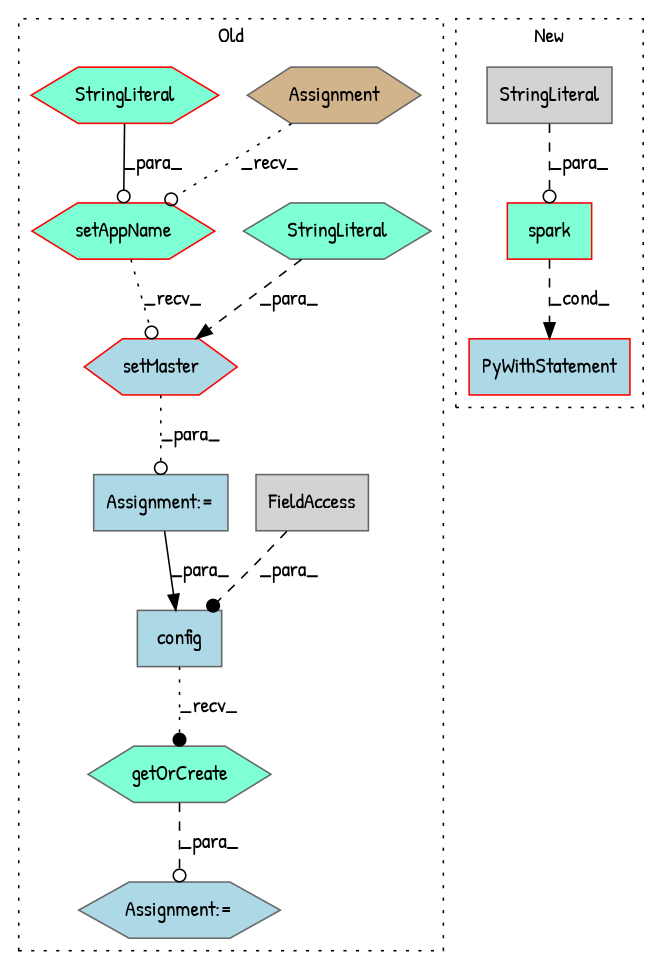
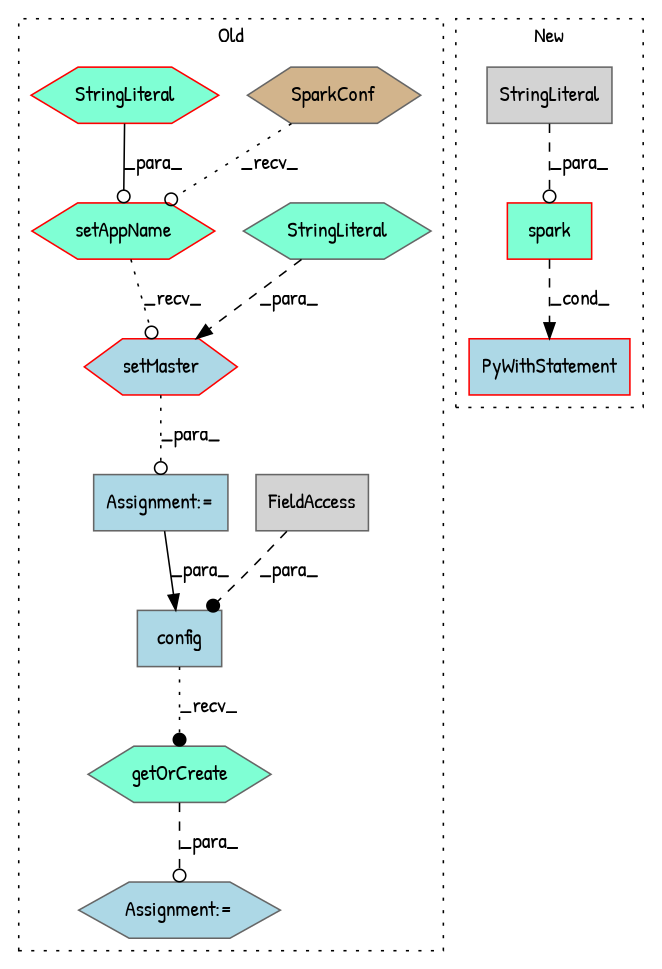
(334, 95) -> (334, 95)
